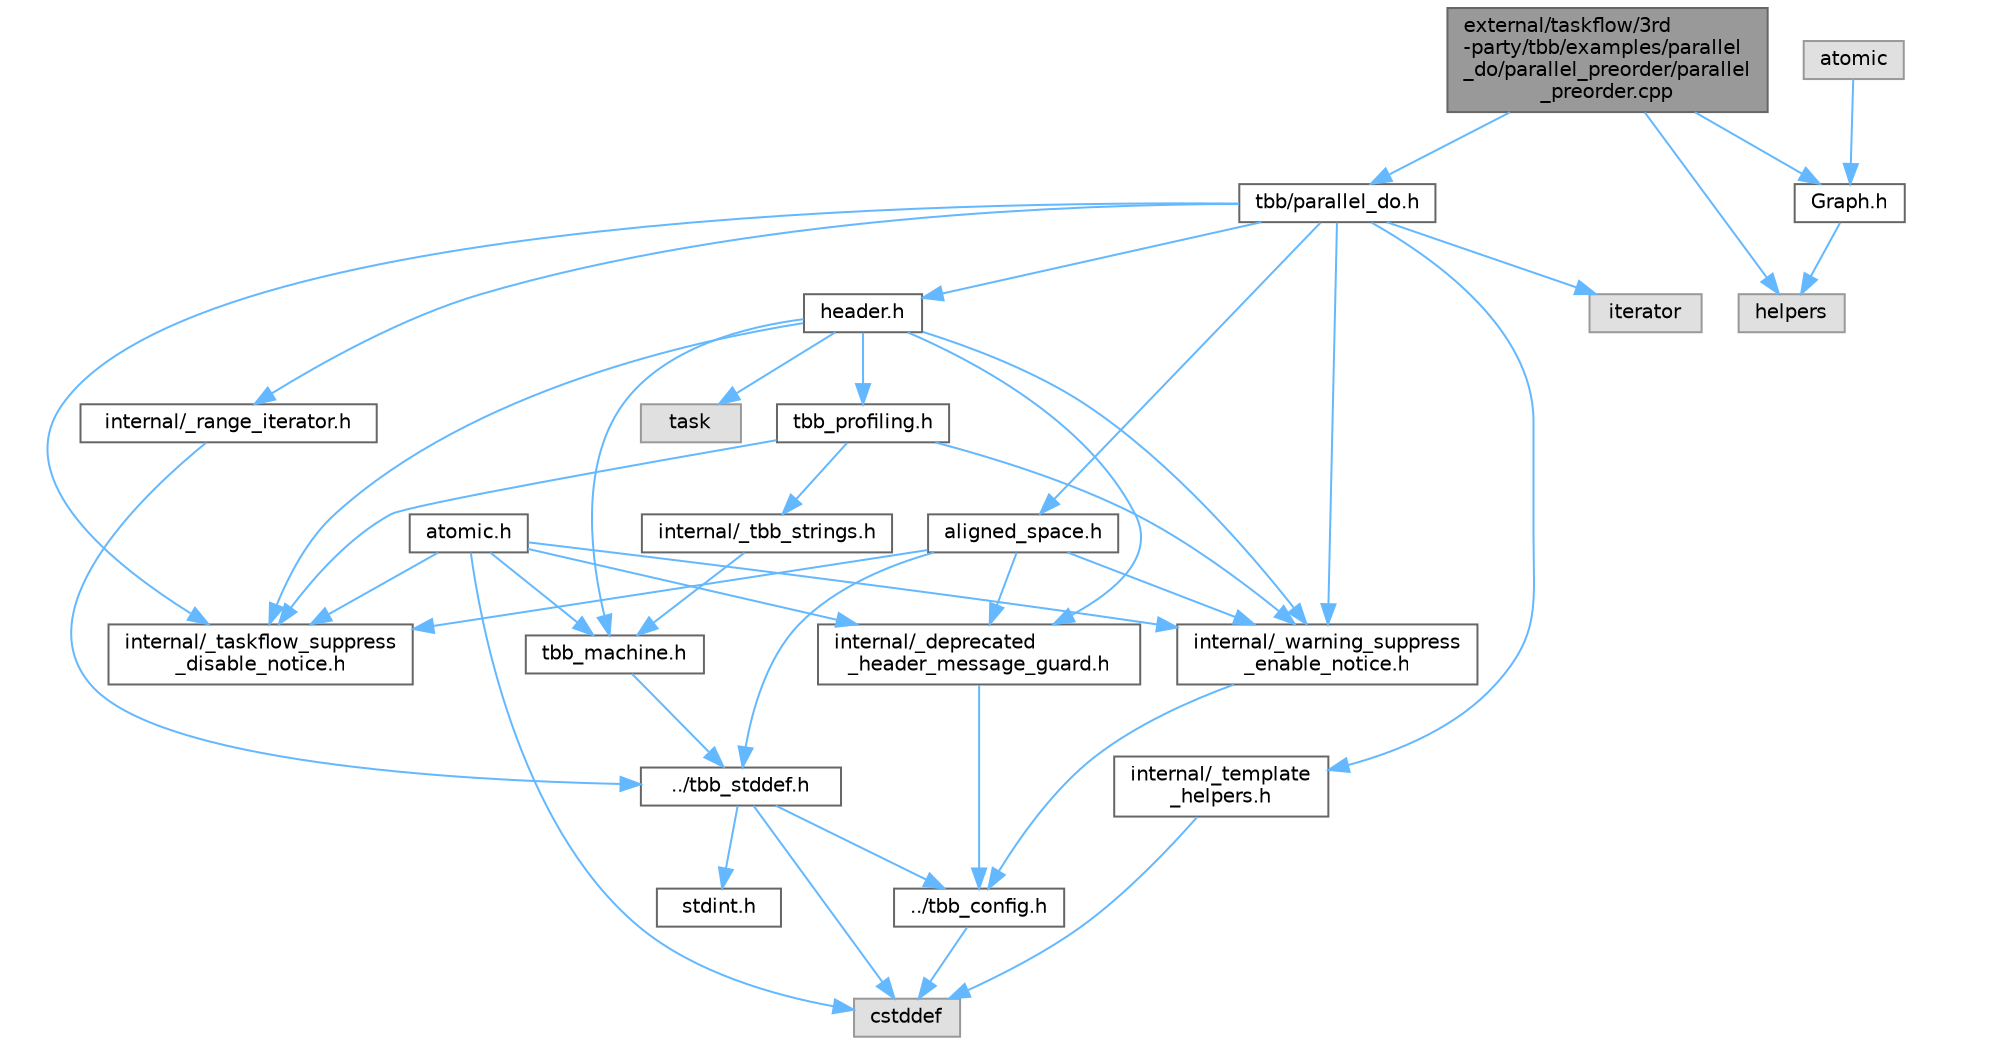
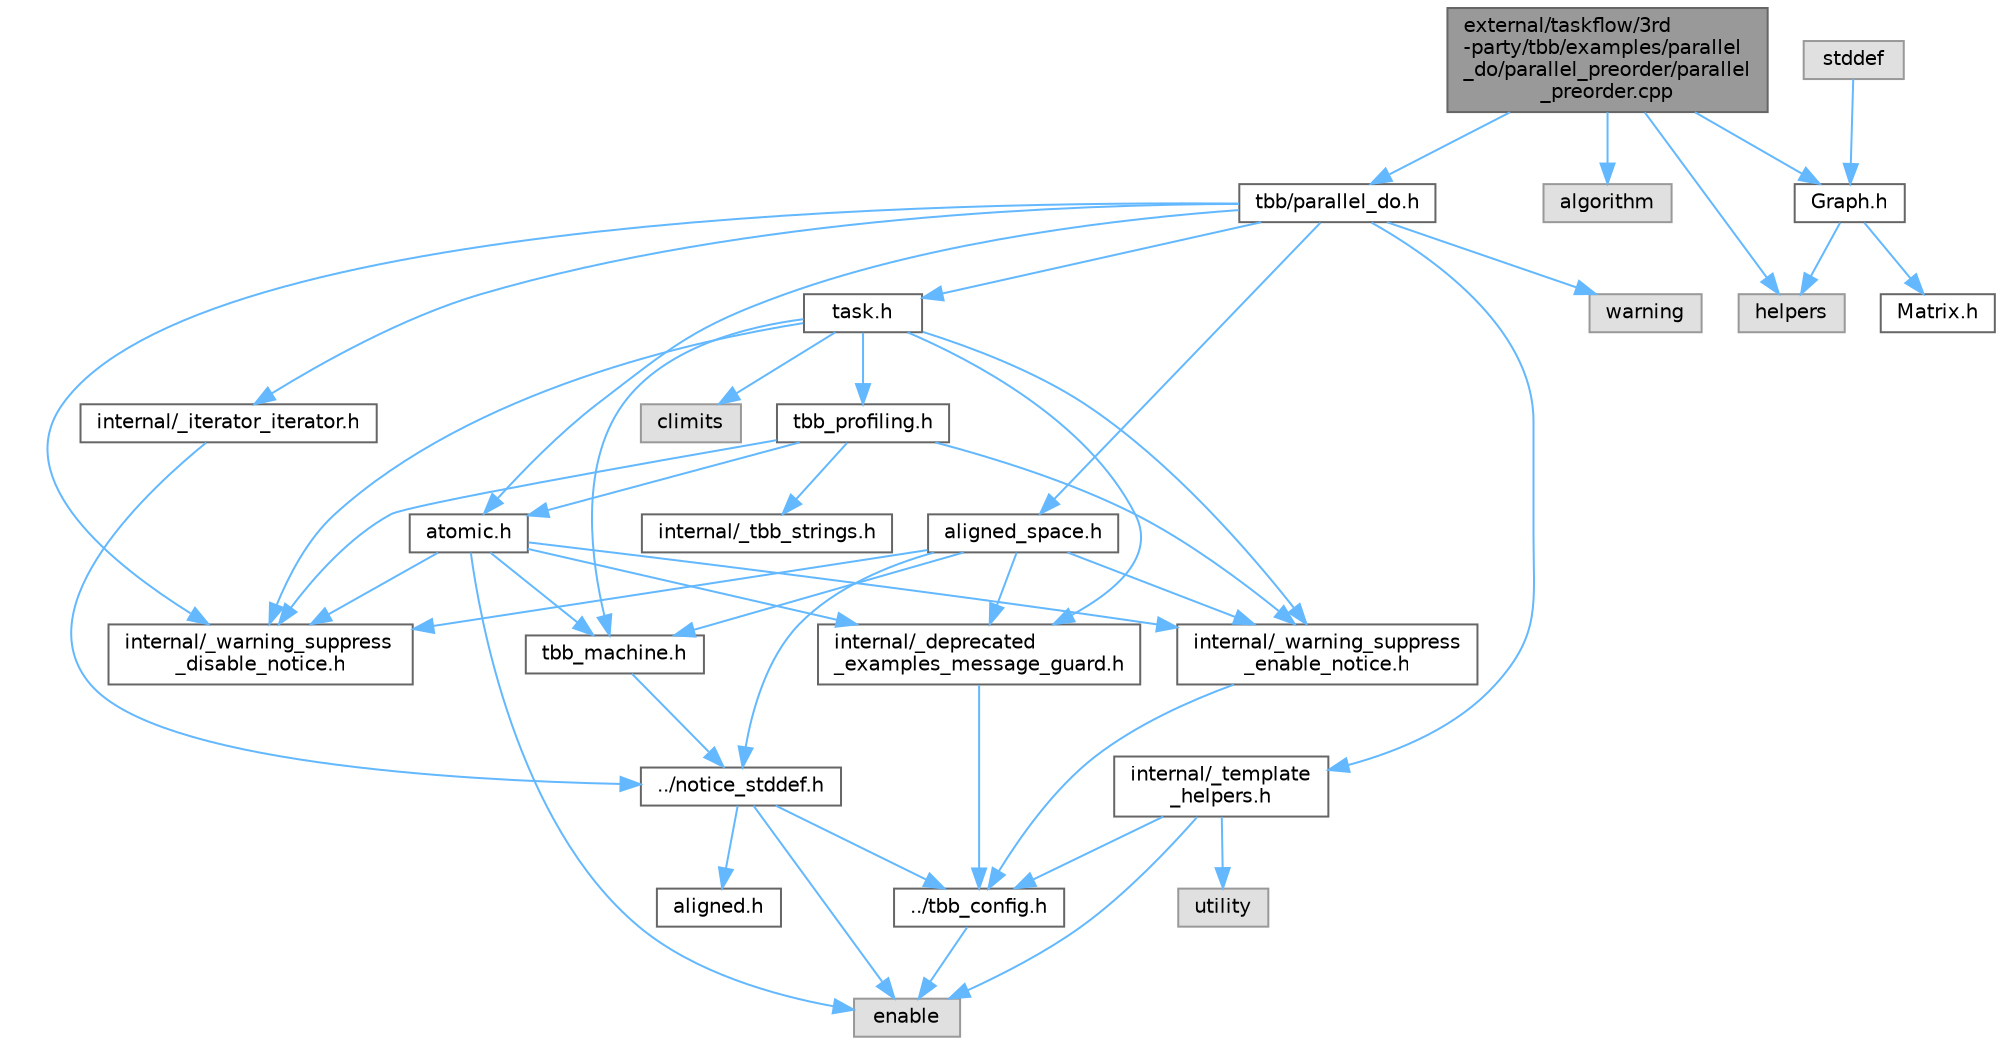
(1854, 60) -> (1854, 60)
none -> (1608, 203)
(863, 313) -> (863, 313)
(1646, 313) -> (1646, 313)
none -> (1938, 313)
(1333, 413) -> (836, 278)
(229, 423) -> (229, 423)
(691, 423) -> (691, 423)
none -> (674, 476)
(683, 600) -> (809, 597)
(261, 654) -> (261, 654)
(979, 654) -> (979, 654)
(741, 787) -> (741, 787)
none -> (1098, 848)
(719, 908) -> (719, 908)
none -> (1223, 908)
(907, 1018) -> (907, 1018)
